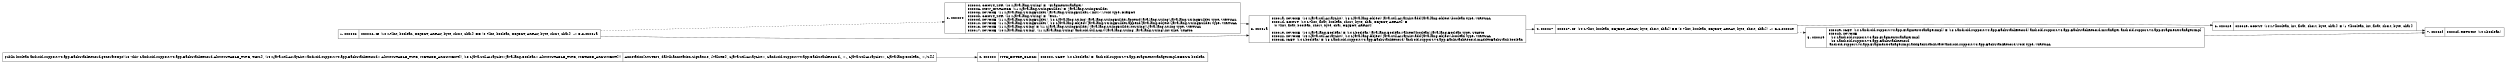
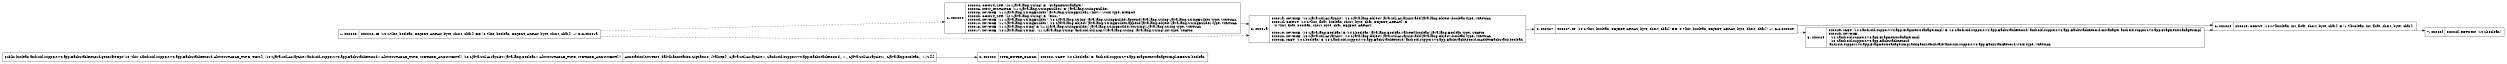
(2313, 34) -> (2207, 30)
(924, 39) -> (924, 39)
